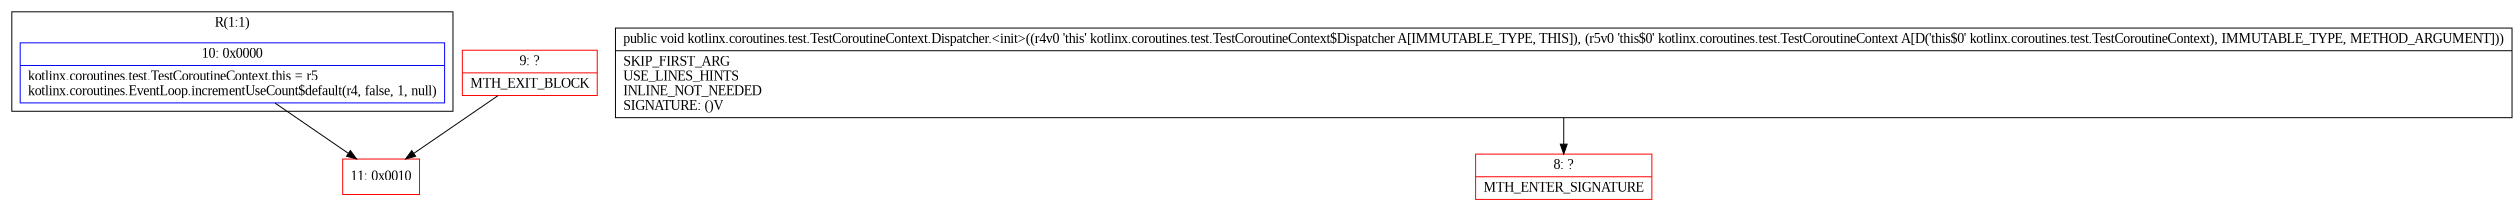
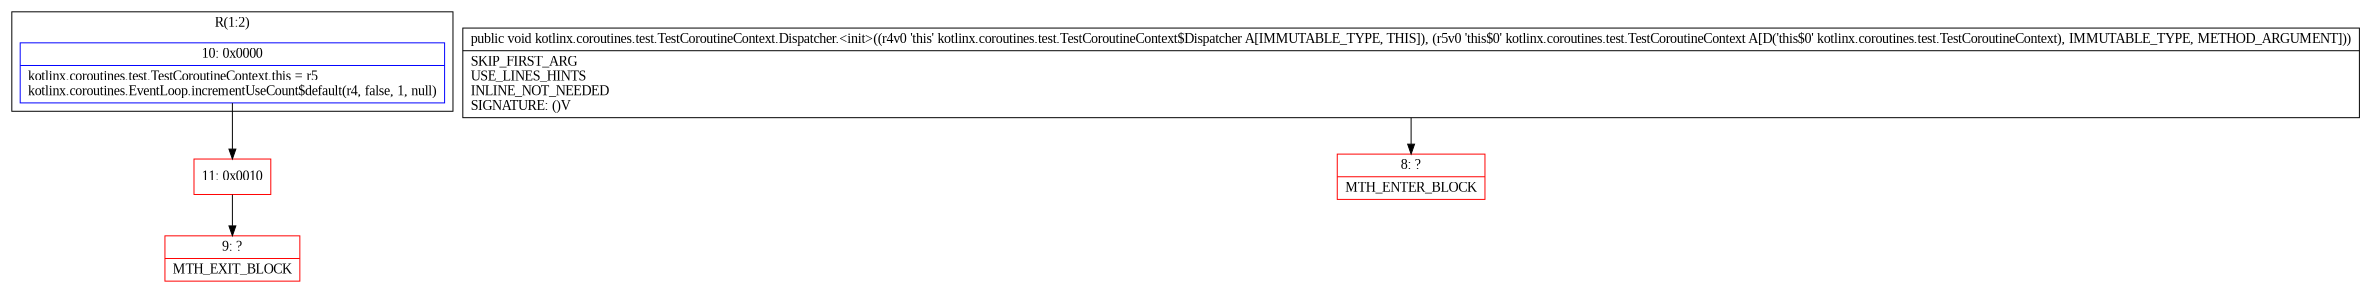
(232, 23) -> (232, 23)
(456, 124) -> (232, 210)
(1564, 188) -> (1411, 188)
